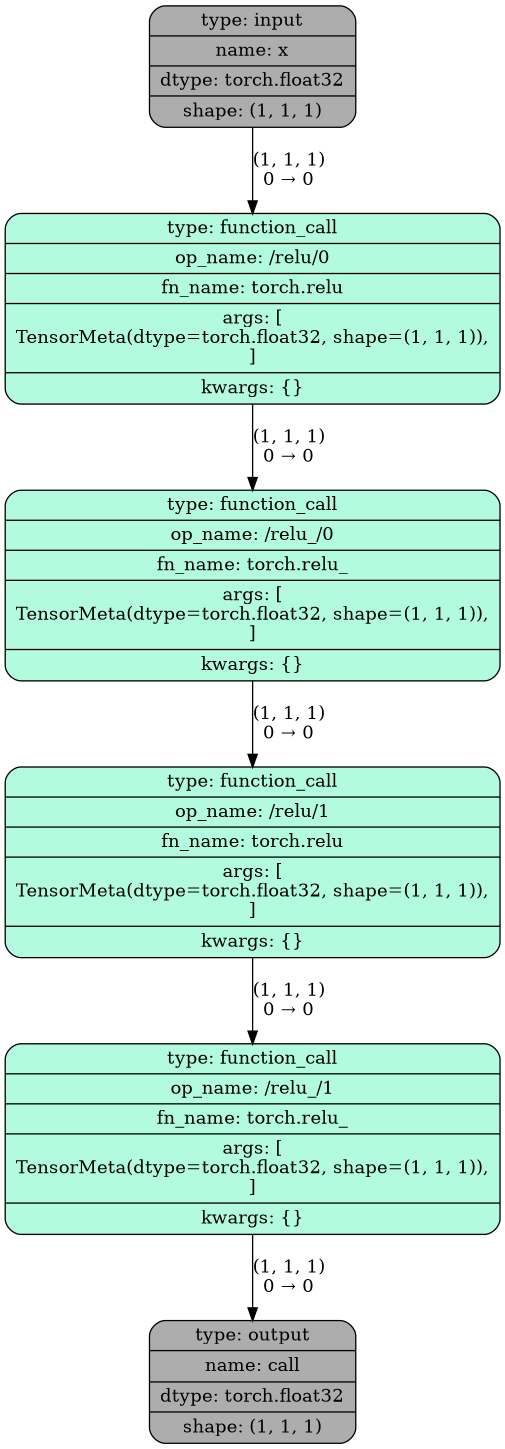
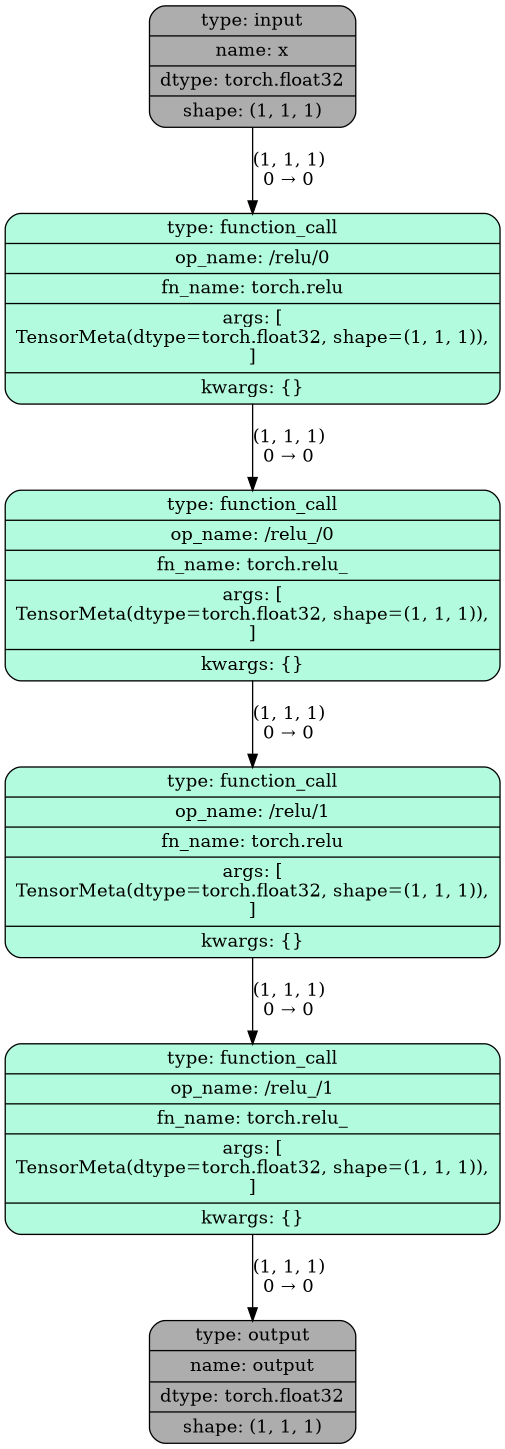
(253, 1366) -> (253, 1366)
